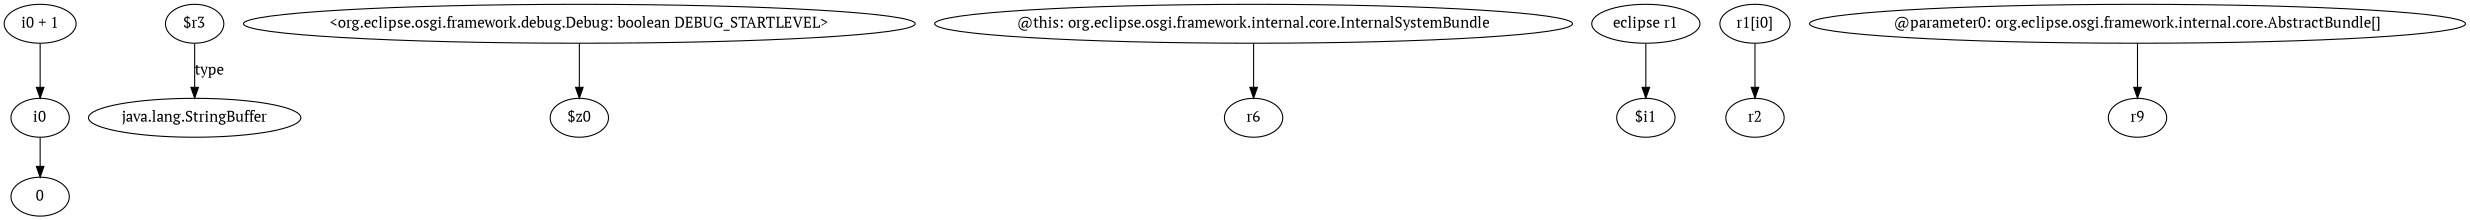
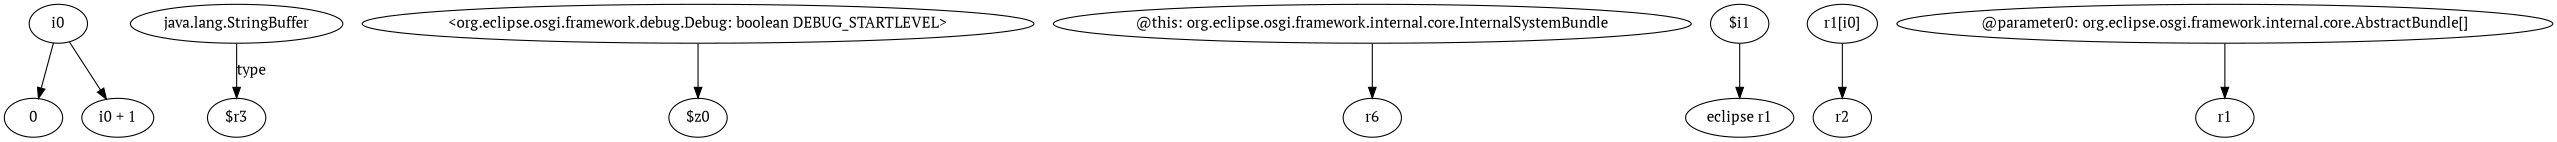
(40, 65) -> (85, 66)
(195, 65) -> (237, 65)
(1646, 65) -> (1740, 65)
(2137, 118) -> (2225, 118)
